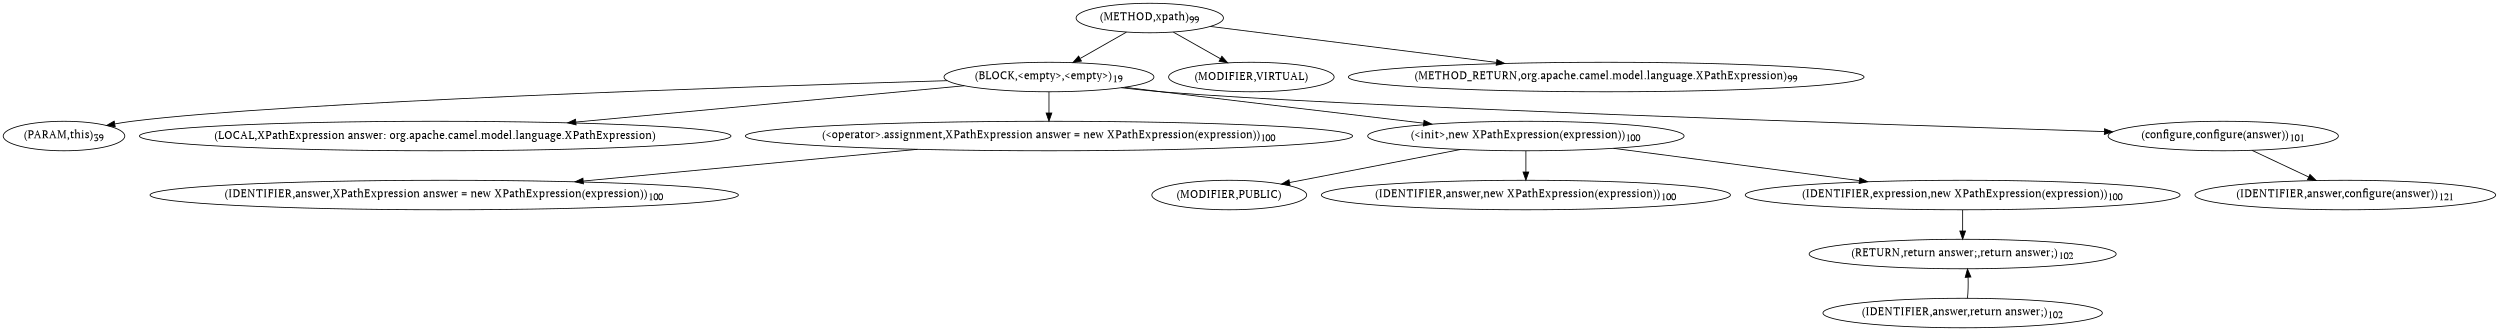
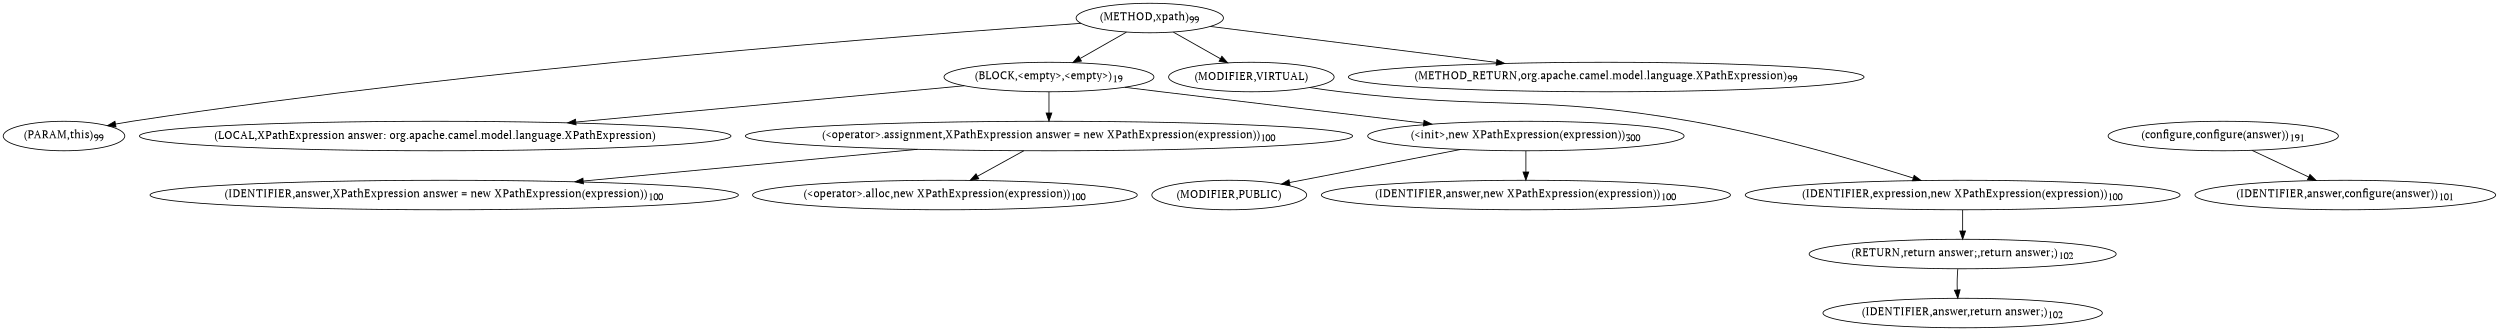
(531, 96) -> (597, 64)
(1613, 115) -> none
(99, 135) -> (99, 135)
(1633, 135) -> (1633, 135)
(2297, 135) -> (2297, 135)
(1736, 164) -> (1615, 110)
(2447, 194) -> (2447, 194)
none -> (945, 195)
(1968, 288) -> (1957, 279)
